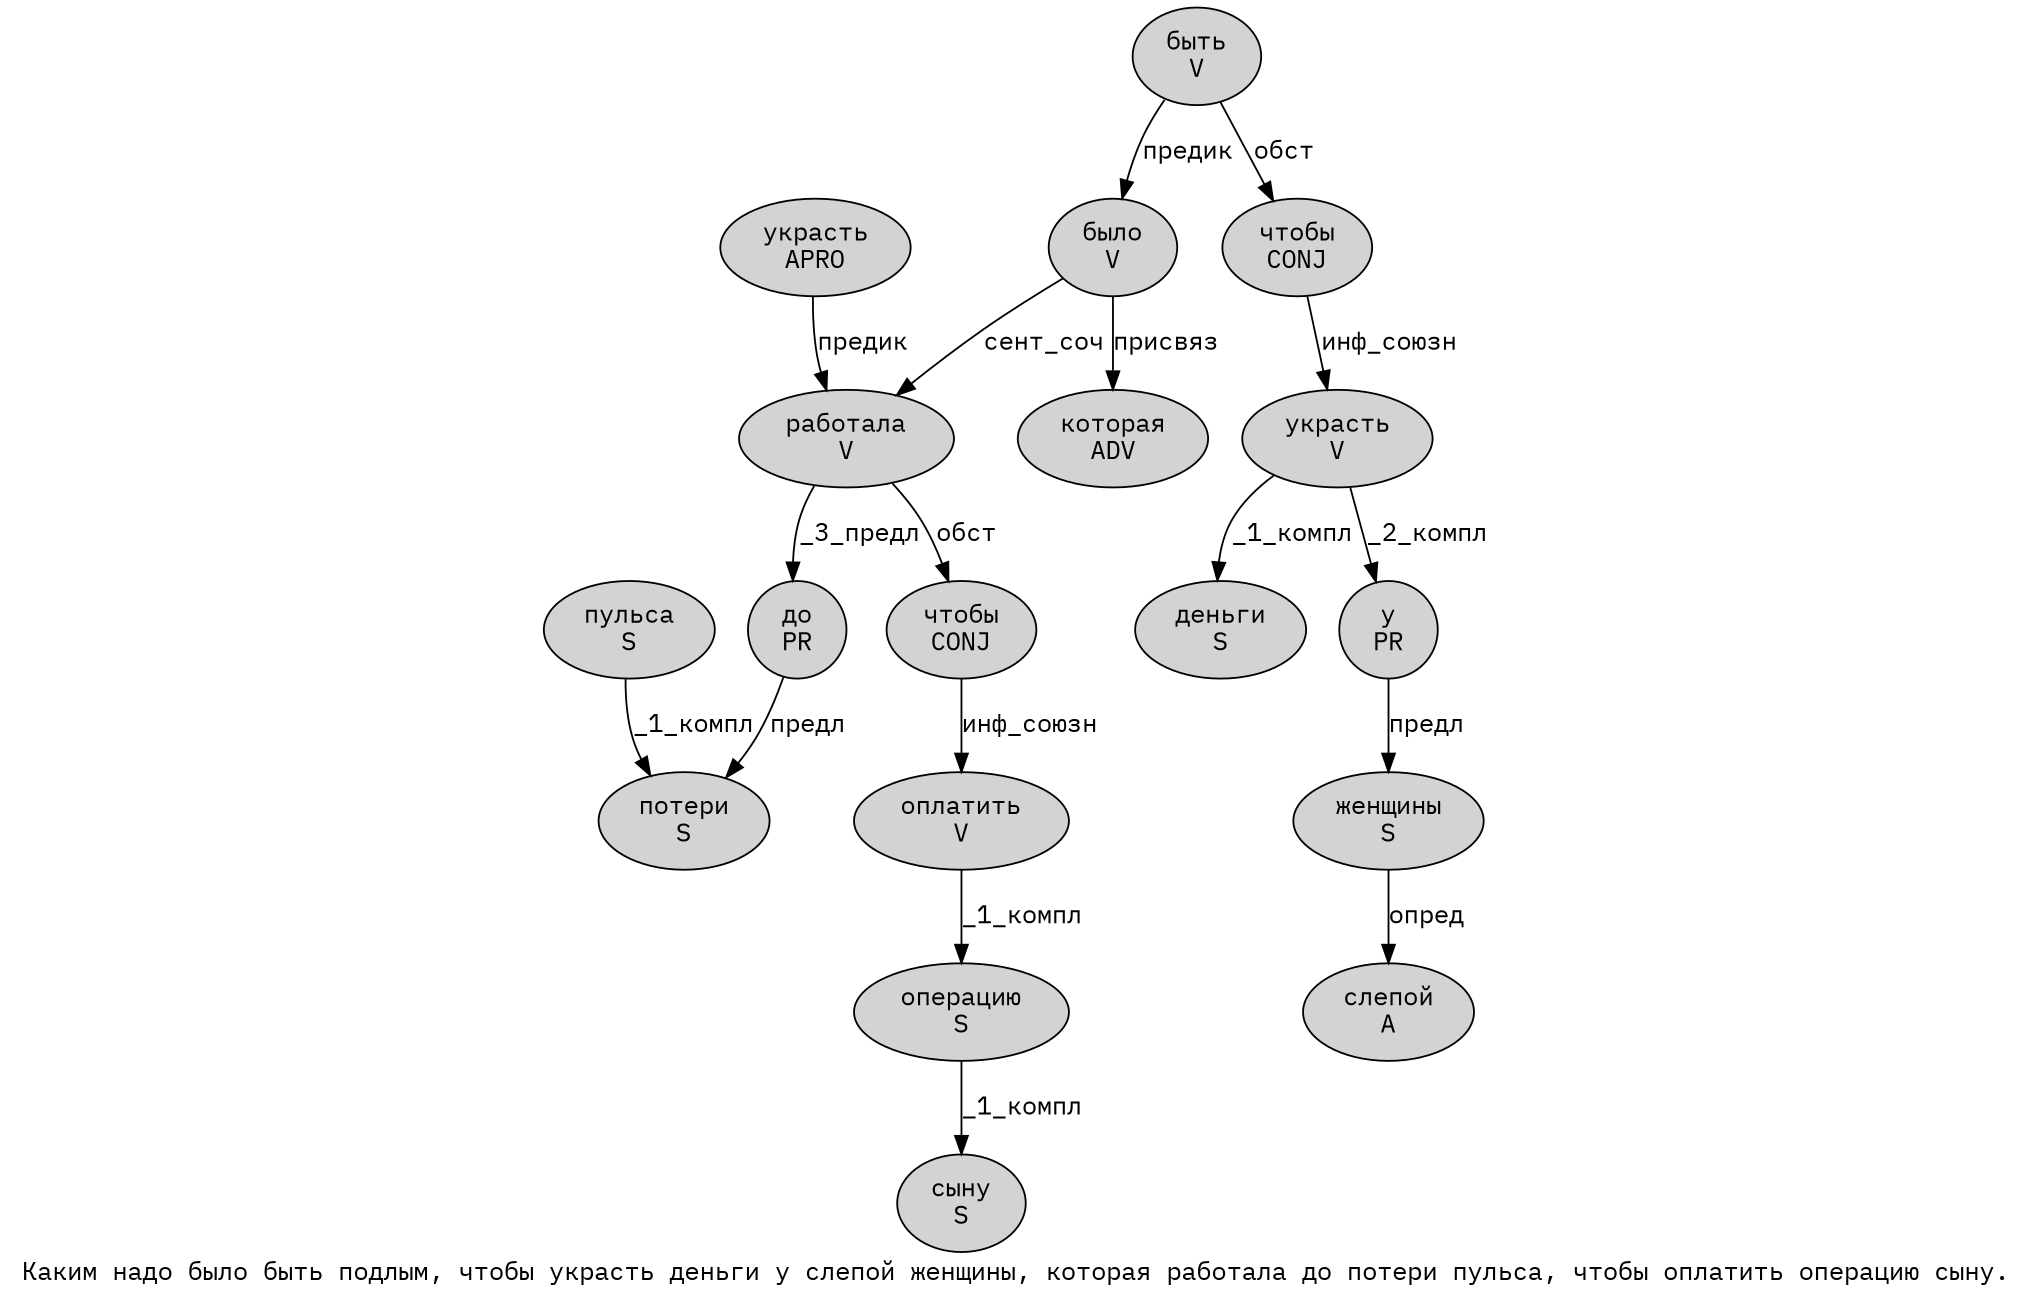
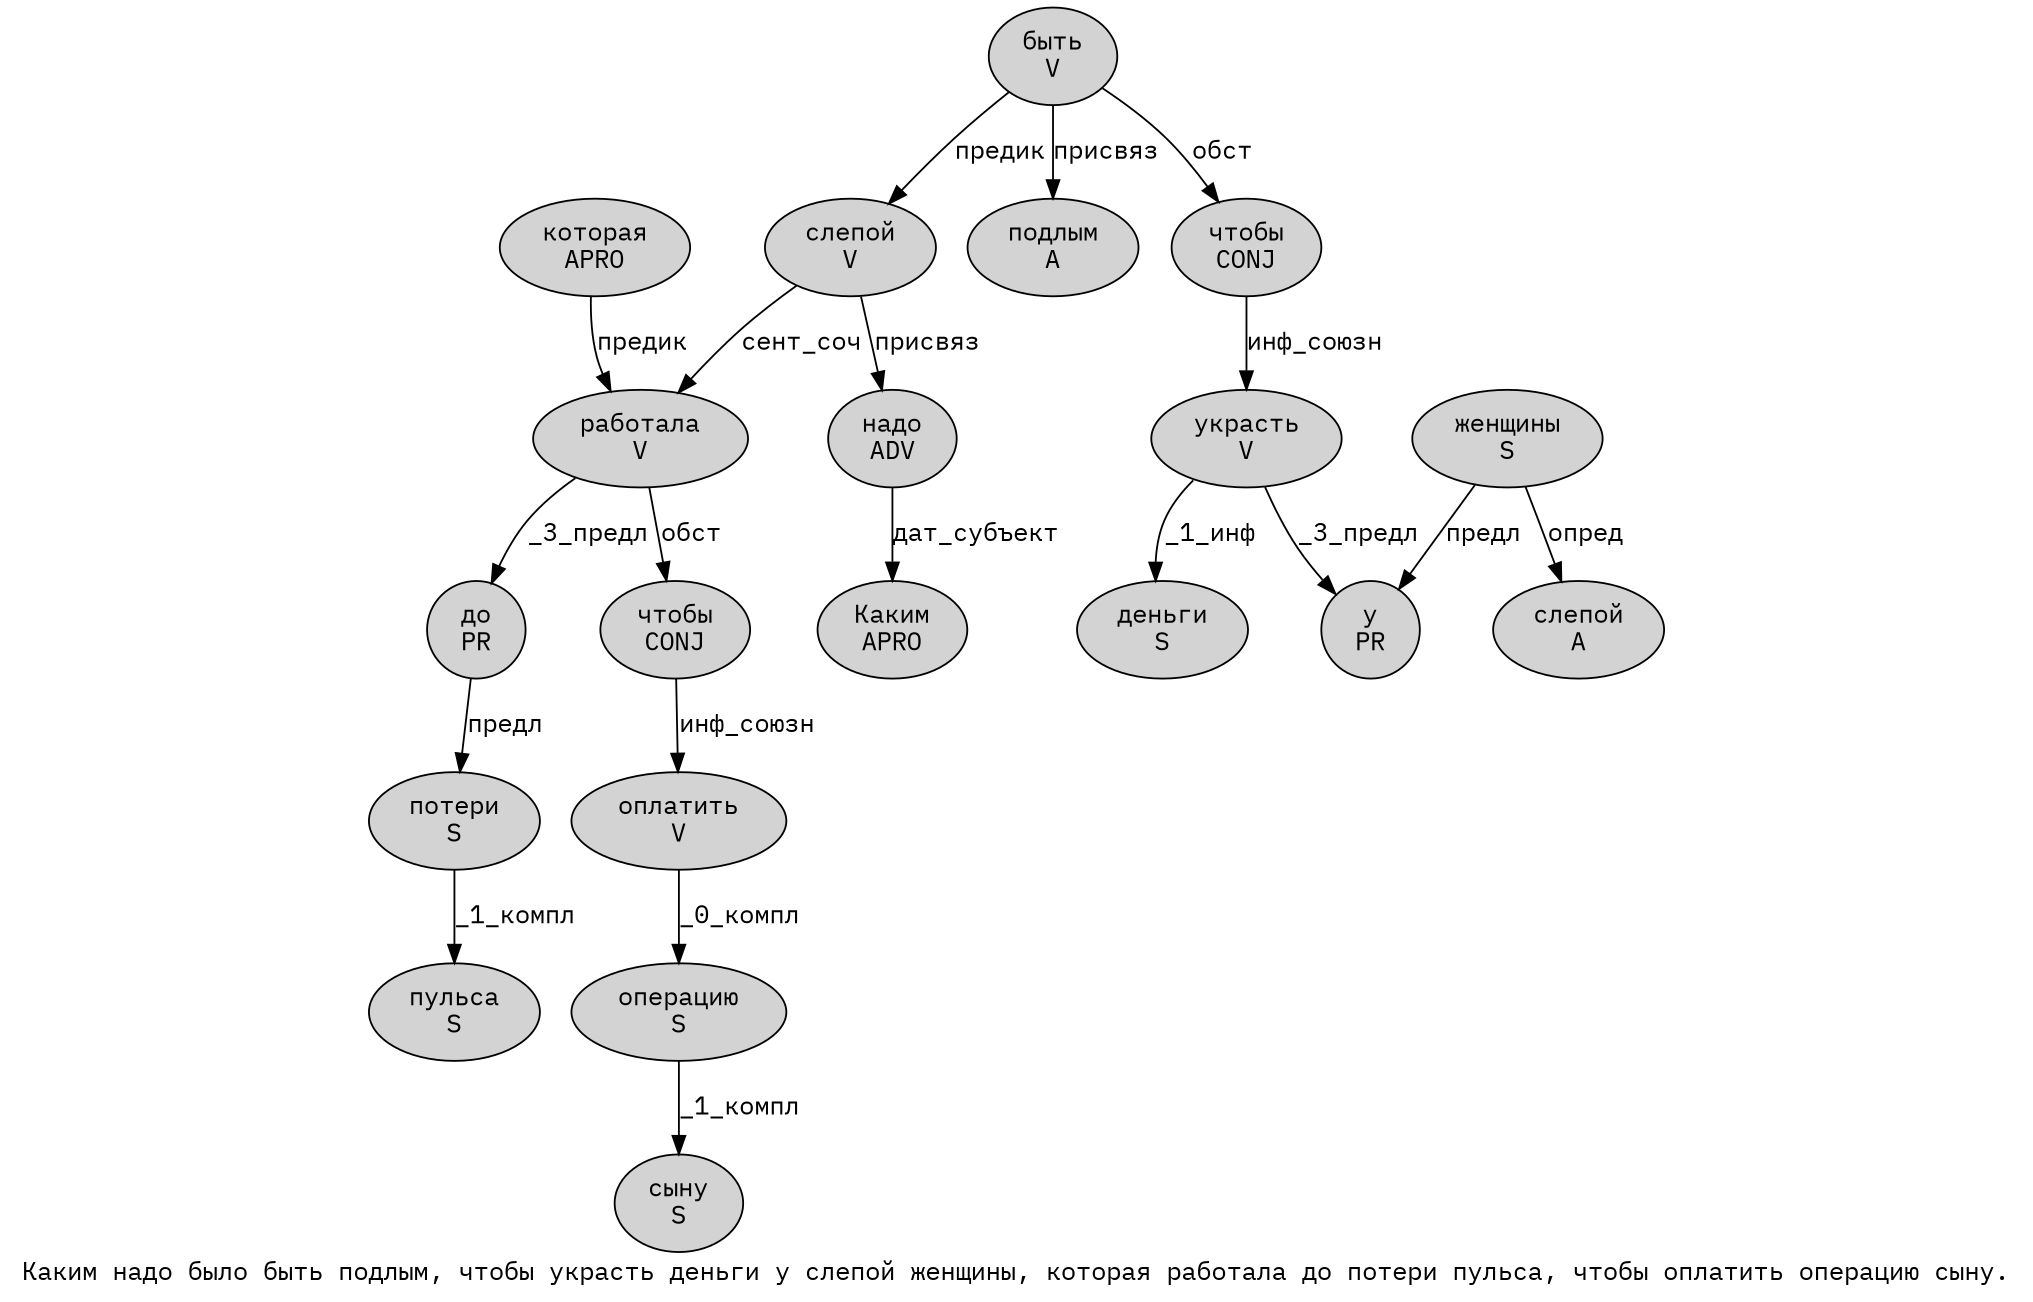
(815, 247) -> (595, 247)
none -> (1053, 247)
(1113, 247) -> (850, 247)
(1113, 439) -> (892, 439)
(1293, 534) -> (1210, 534)
(1428, 534) -> (1359, 534)
none -> (892, 630)
(1389, 716) -> (1443, 529)
(629, 720) -> (454, 907)
(1023, 917) -> (740, 917)
